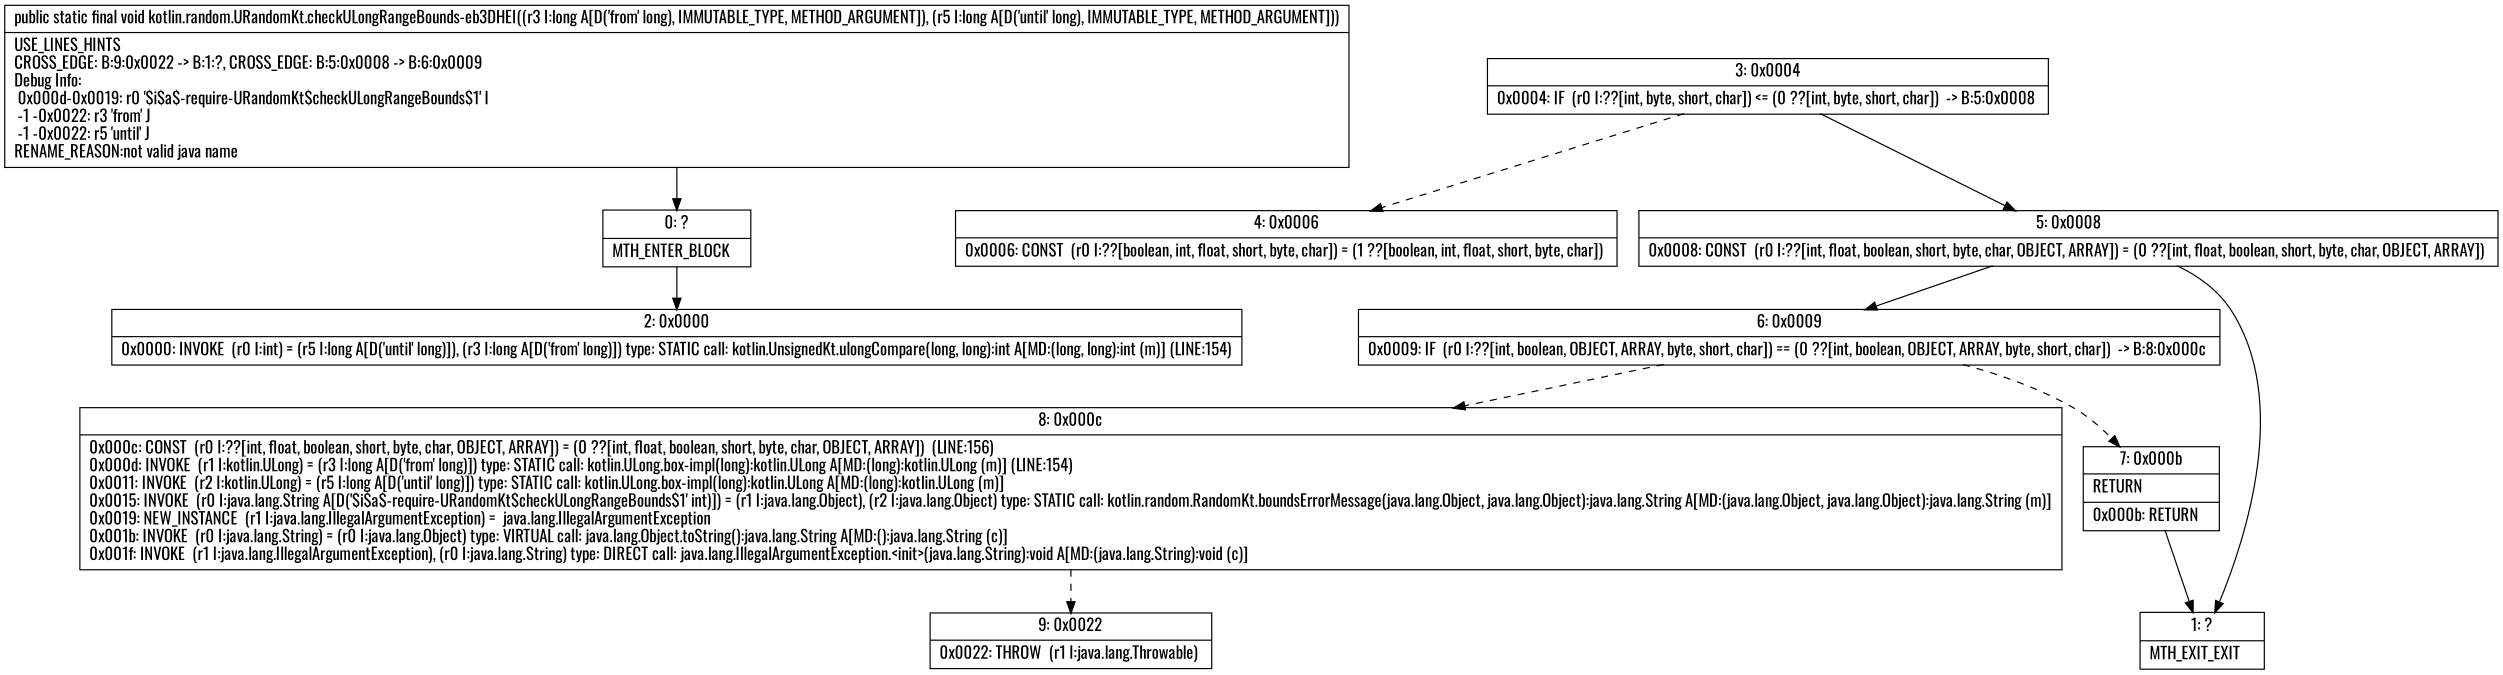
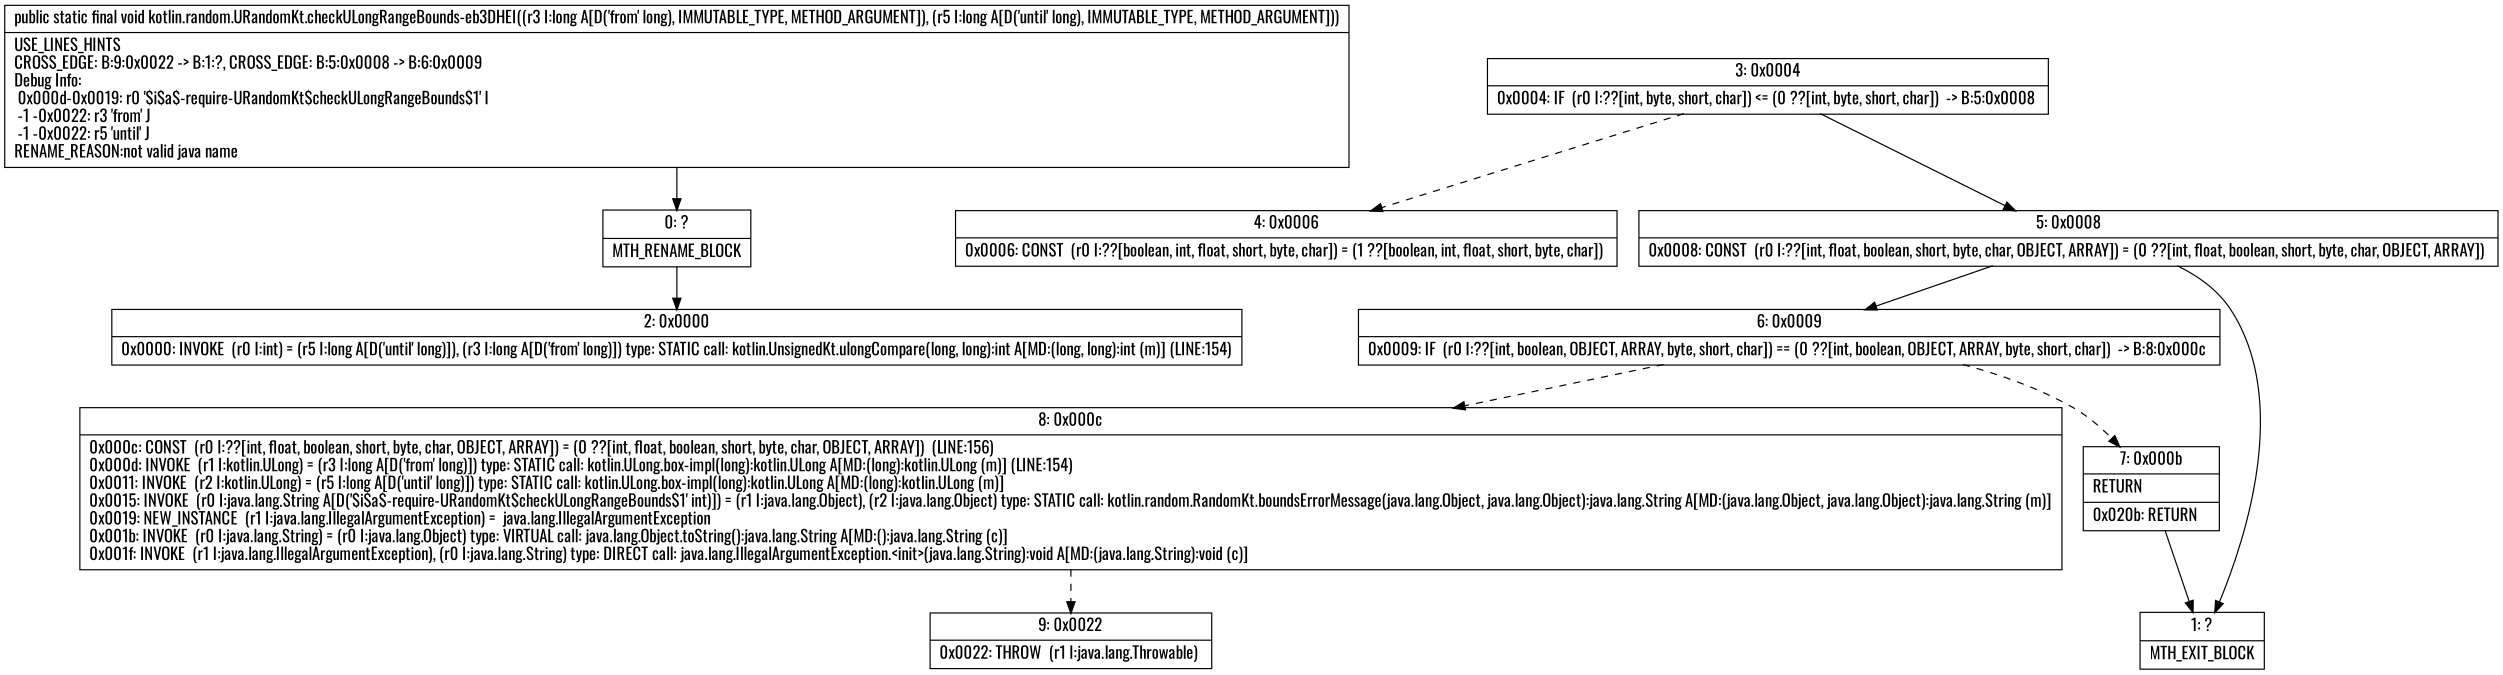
(672, 252) -> (677, 252)
(2151, 516) -> (2151, 516)
(2195, 654) -> (2202, 654)
